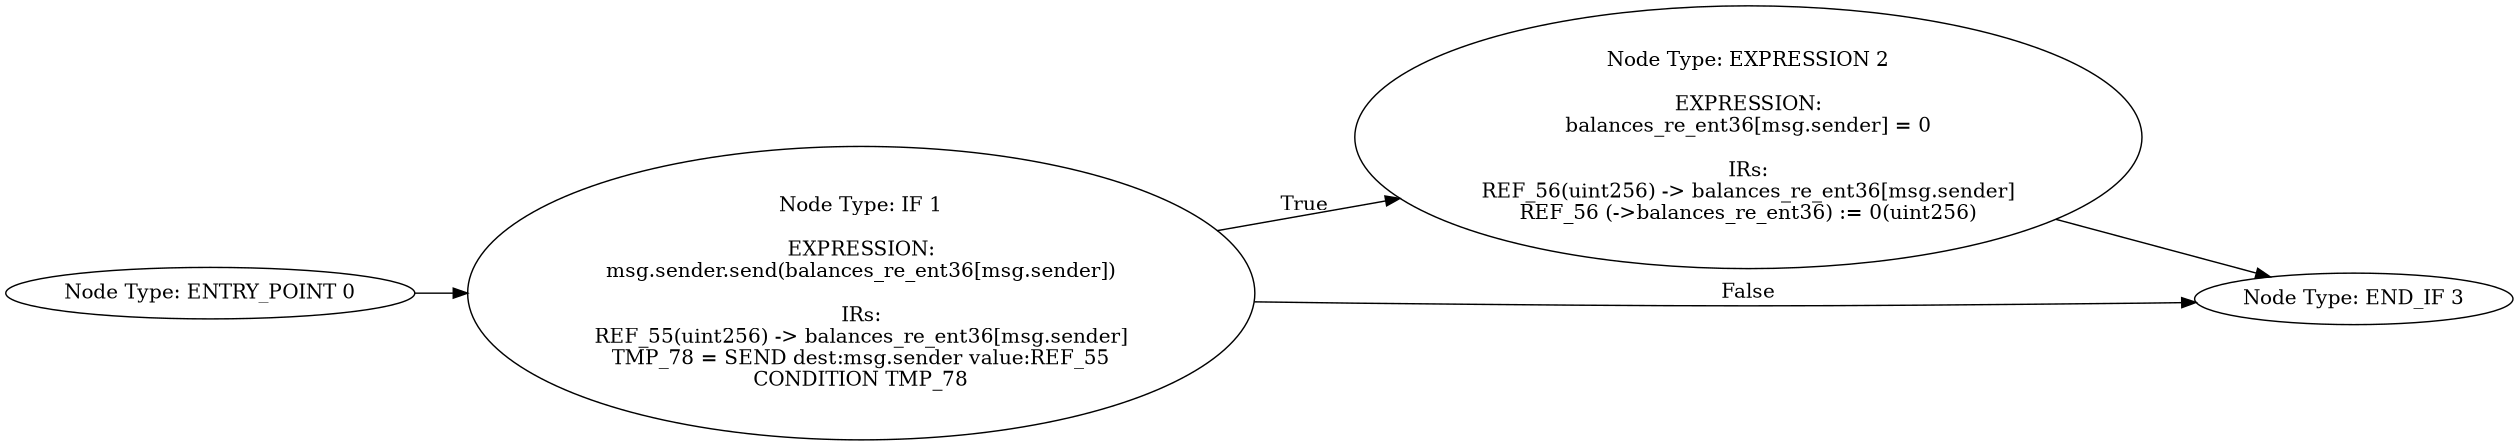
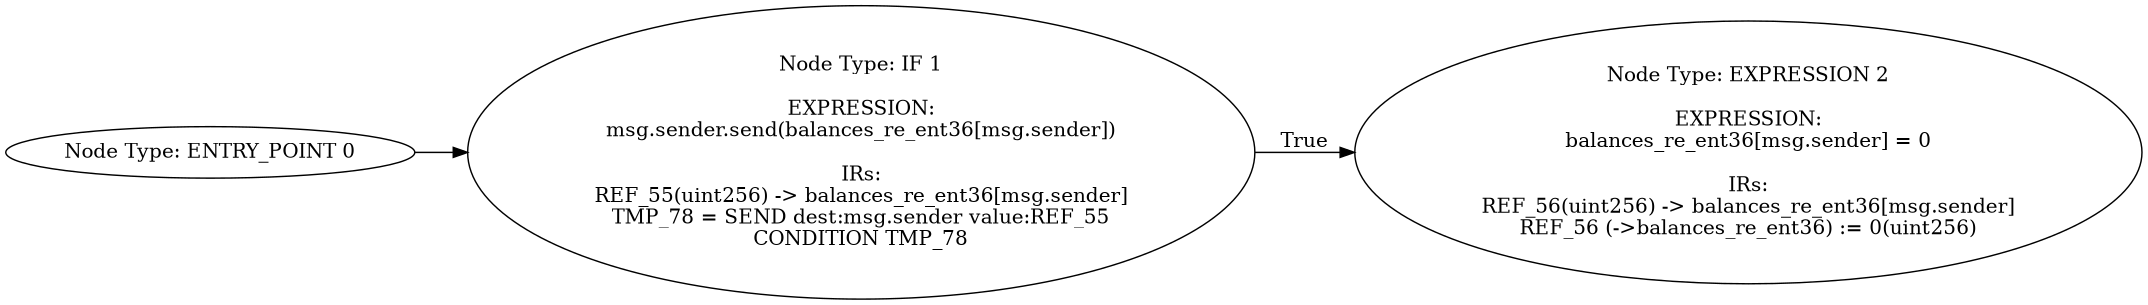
(2354, 299) -> none
